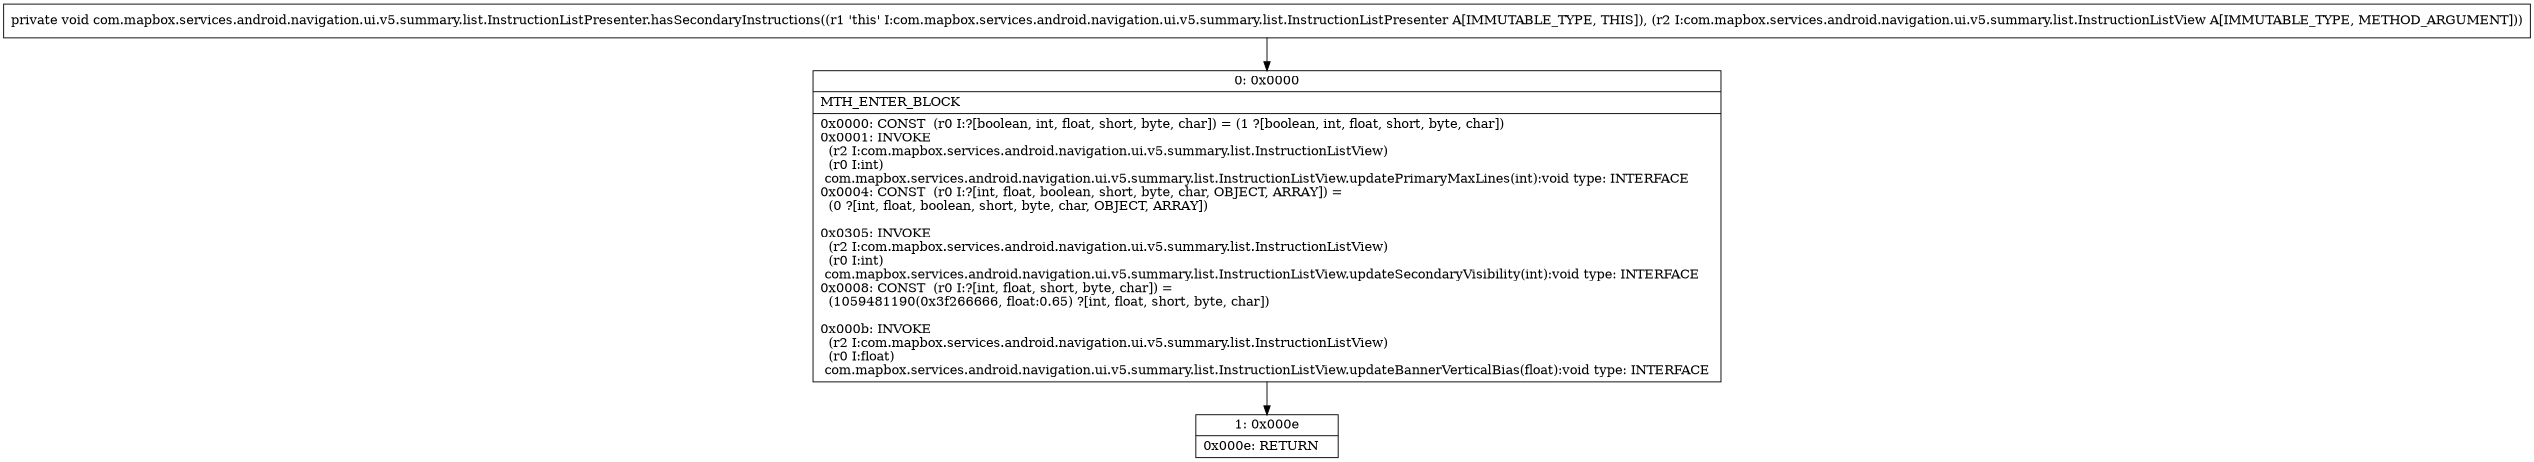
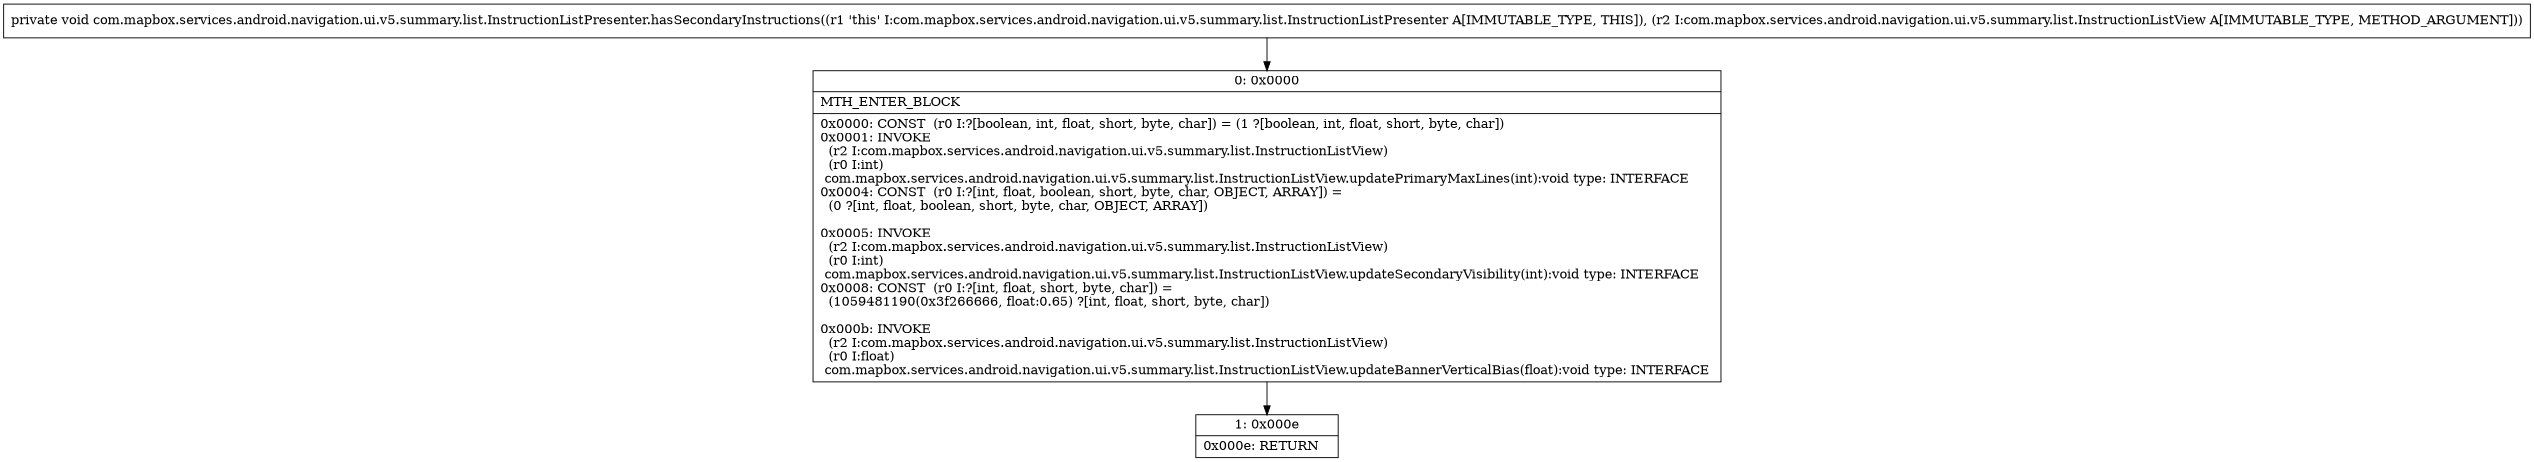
(880, 234) -> (880, 234)
